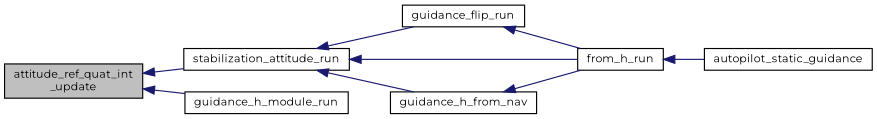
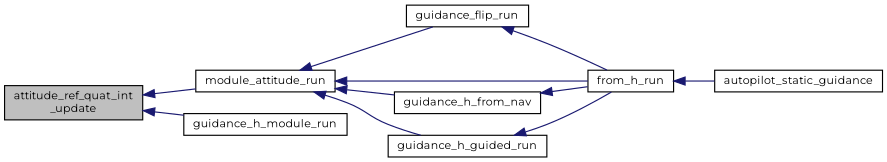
(267, 59) -> (265, 81)
none -> (468, 146)
